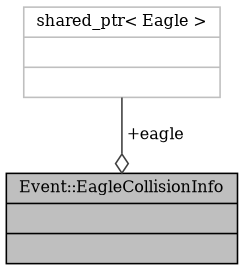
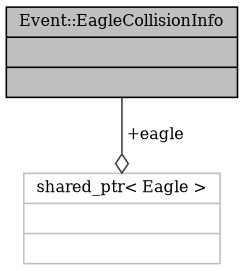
(122, 126) -> (122, 126)
